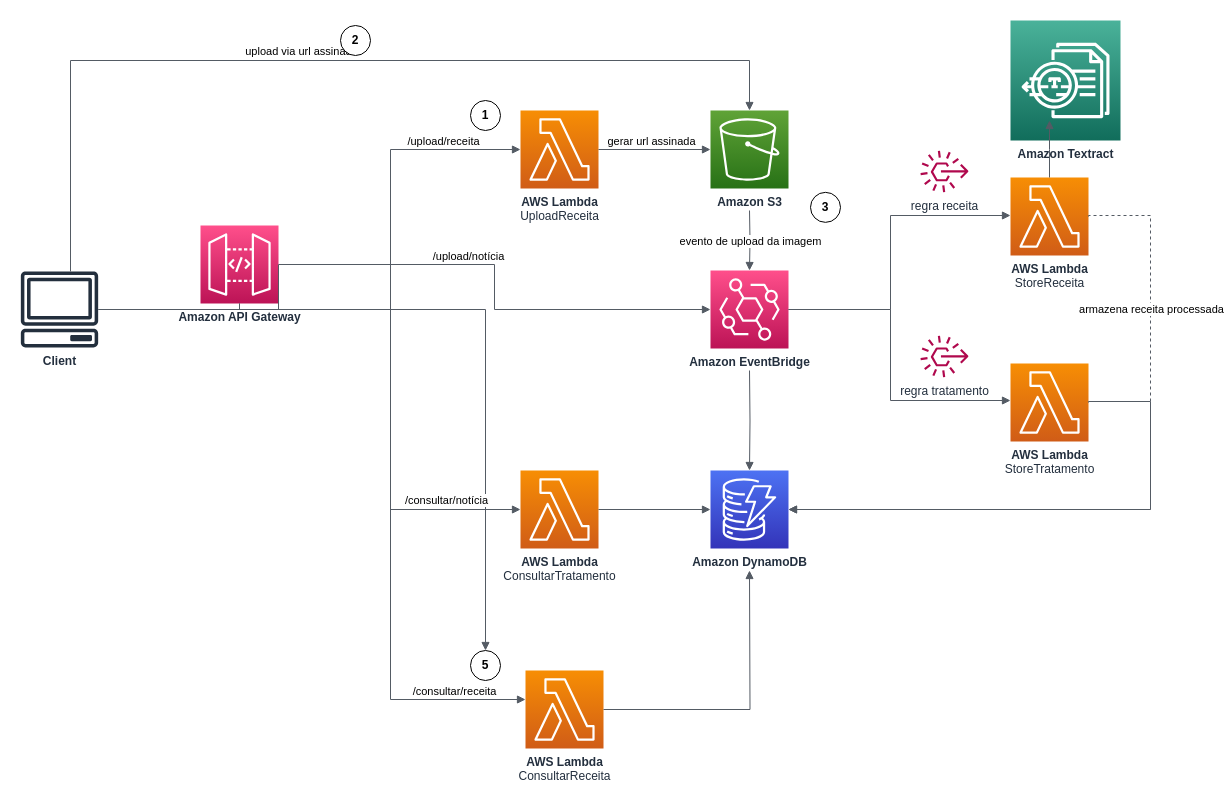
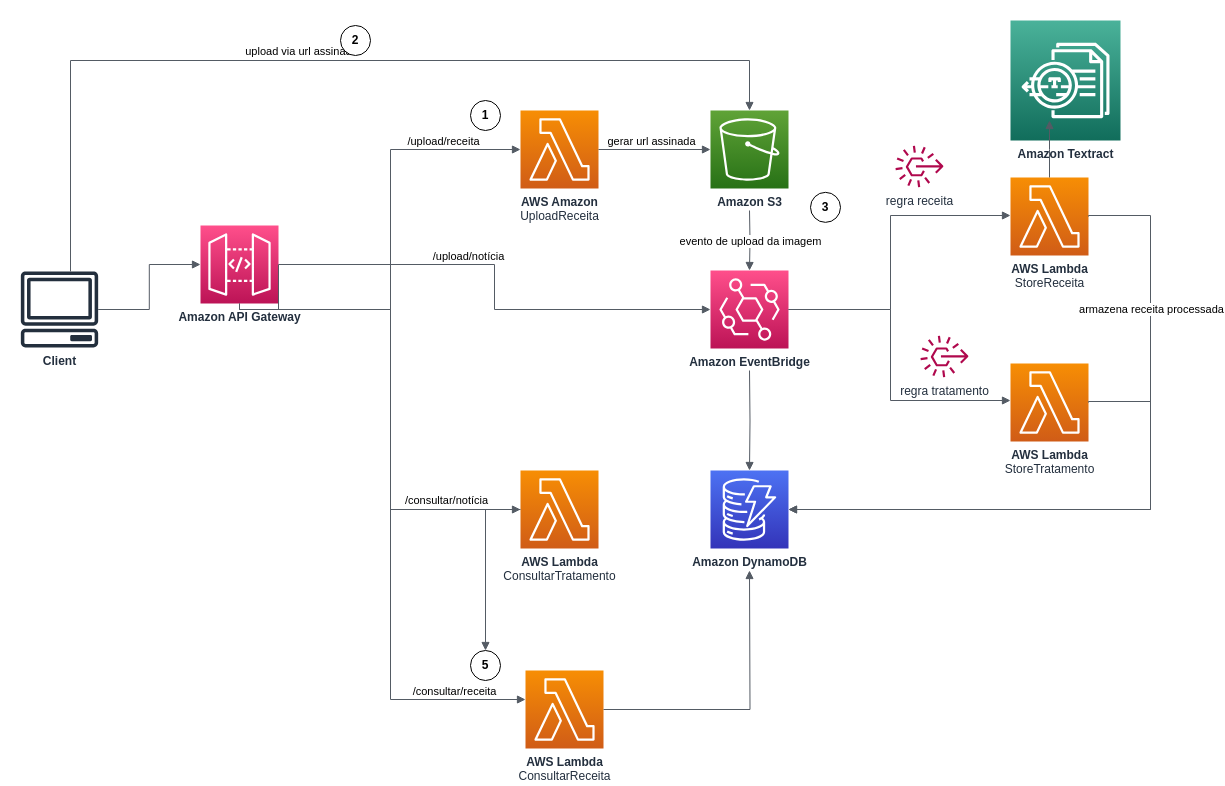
(945, 171) -> (920, 166)
(560, 210) -> (560, 210)
(1151, 229) -> (1151, 229)
(486, 356) -> (149, 267)
(650, 510) -> (520, 510)
